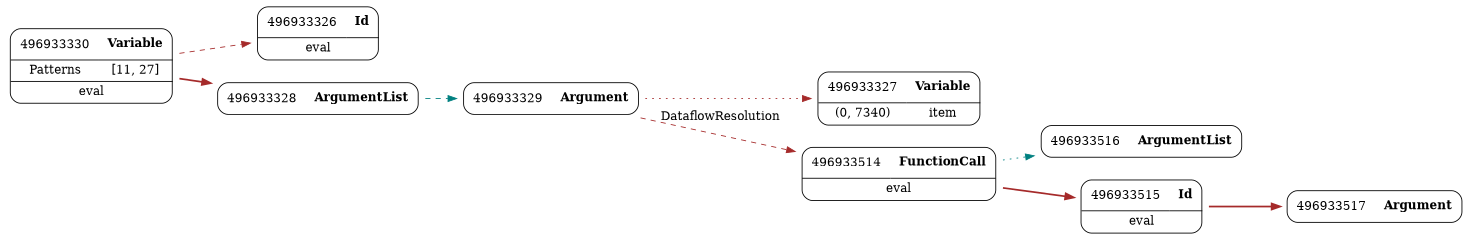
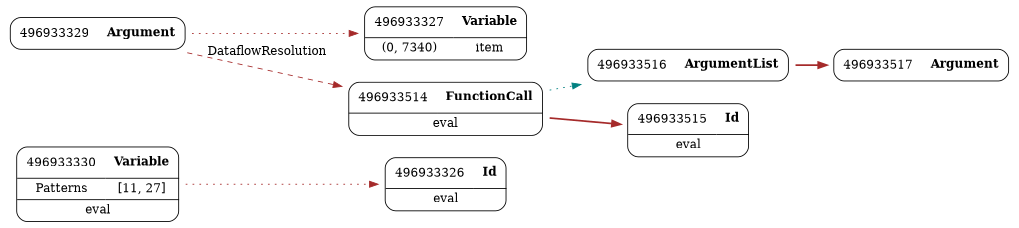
(211, 49) -> (277, 184)
(318, 99) -> none
(1240, 207) -> (807, 65)
